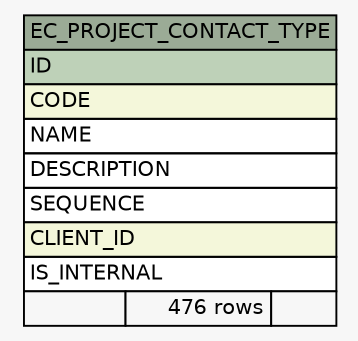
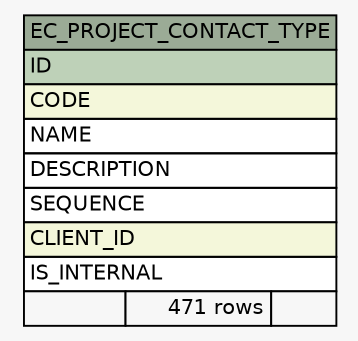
(217, 308) -> (217, 308)
